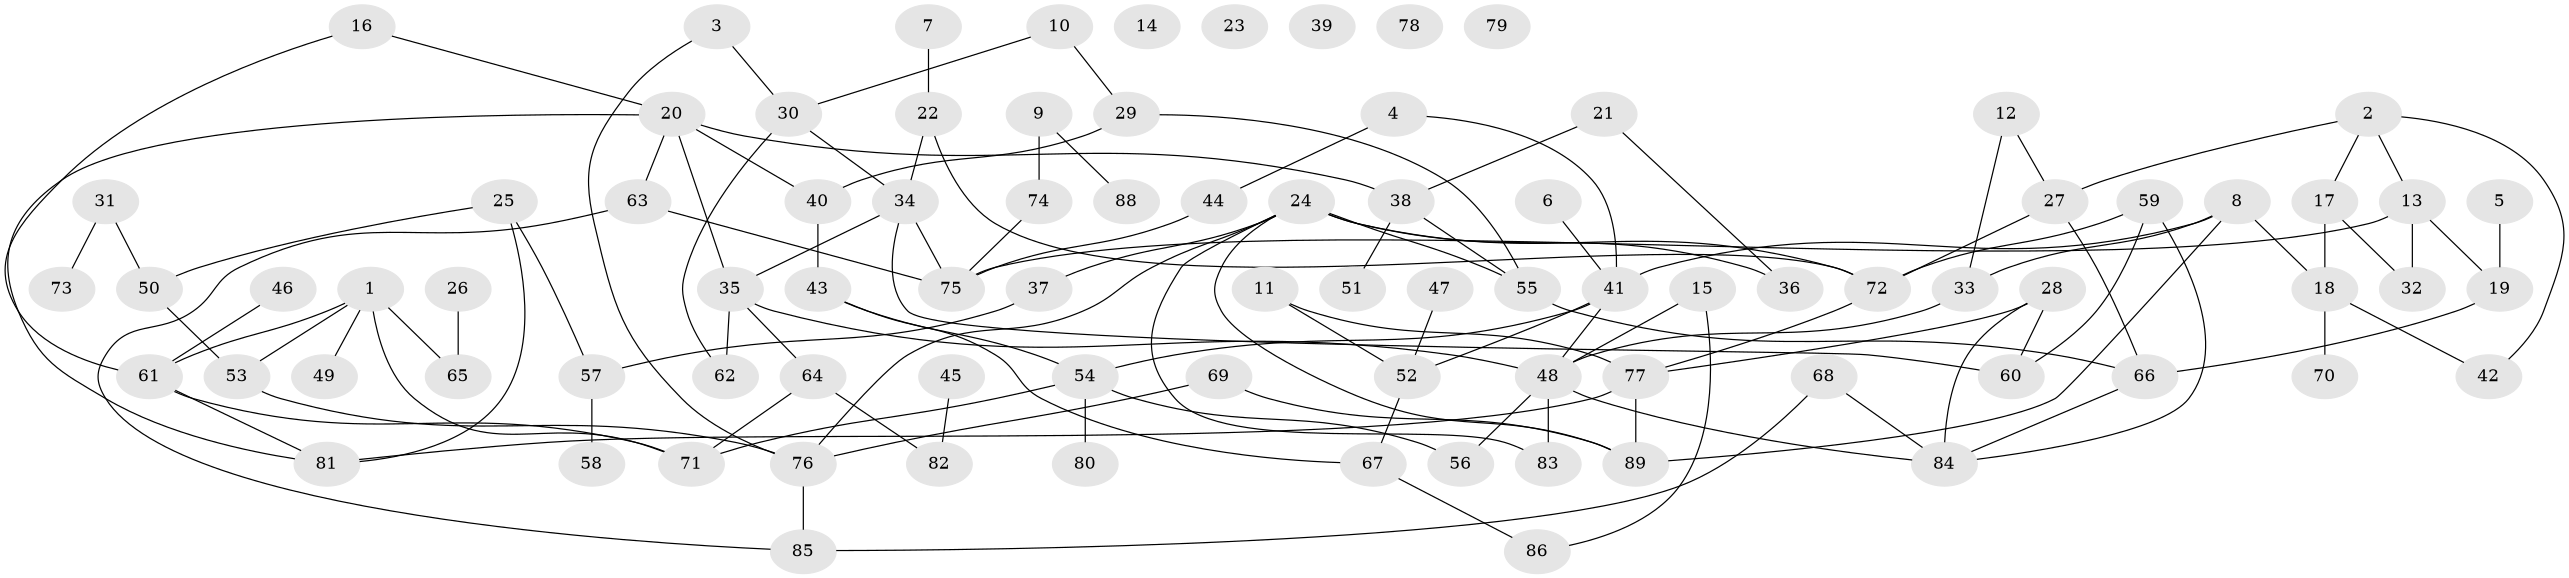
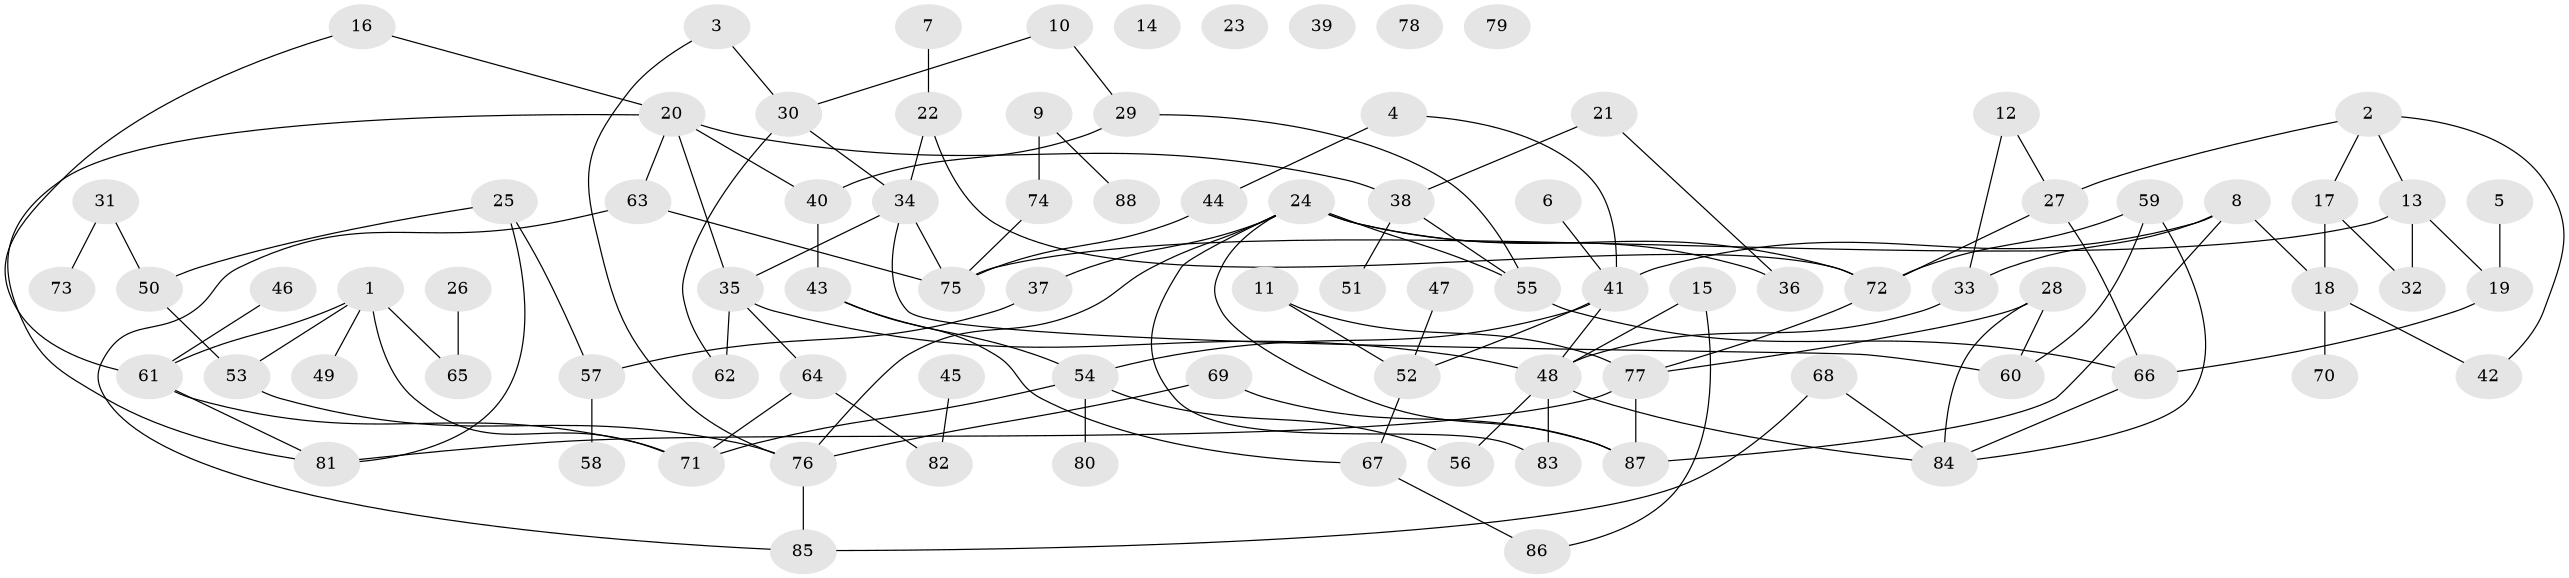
(1636, 464) -> (1636, 464)
